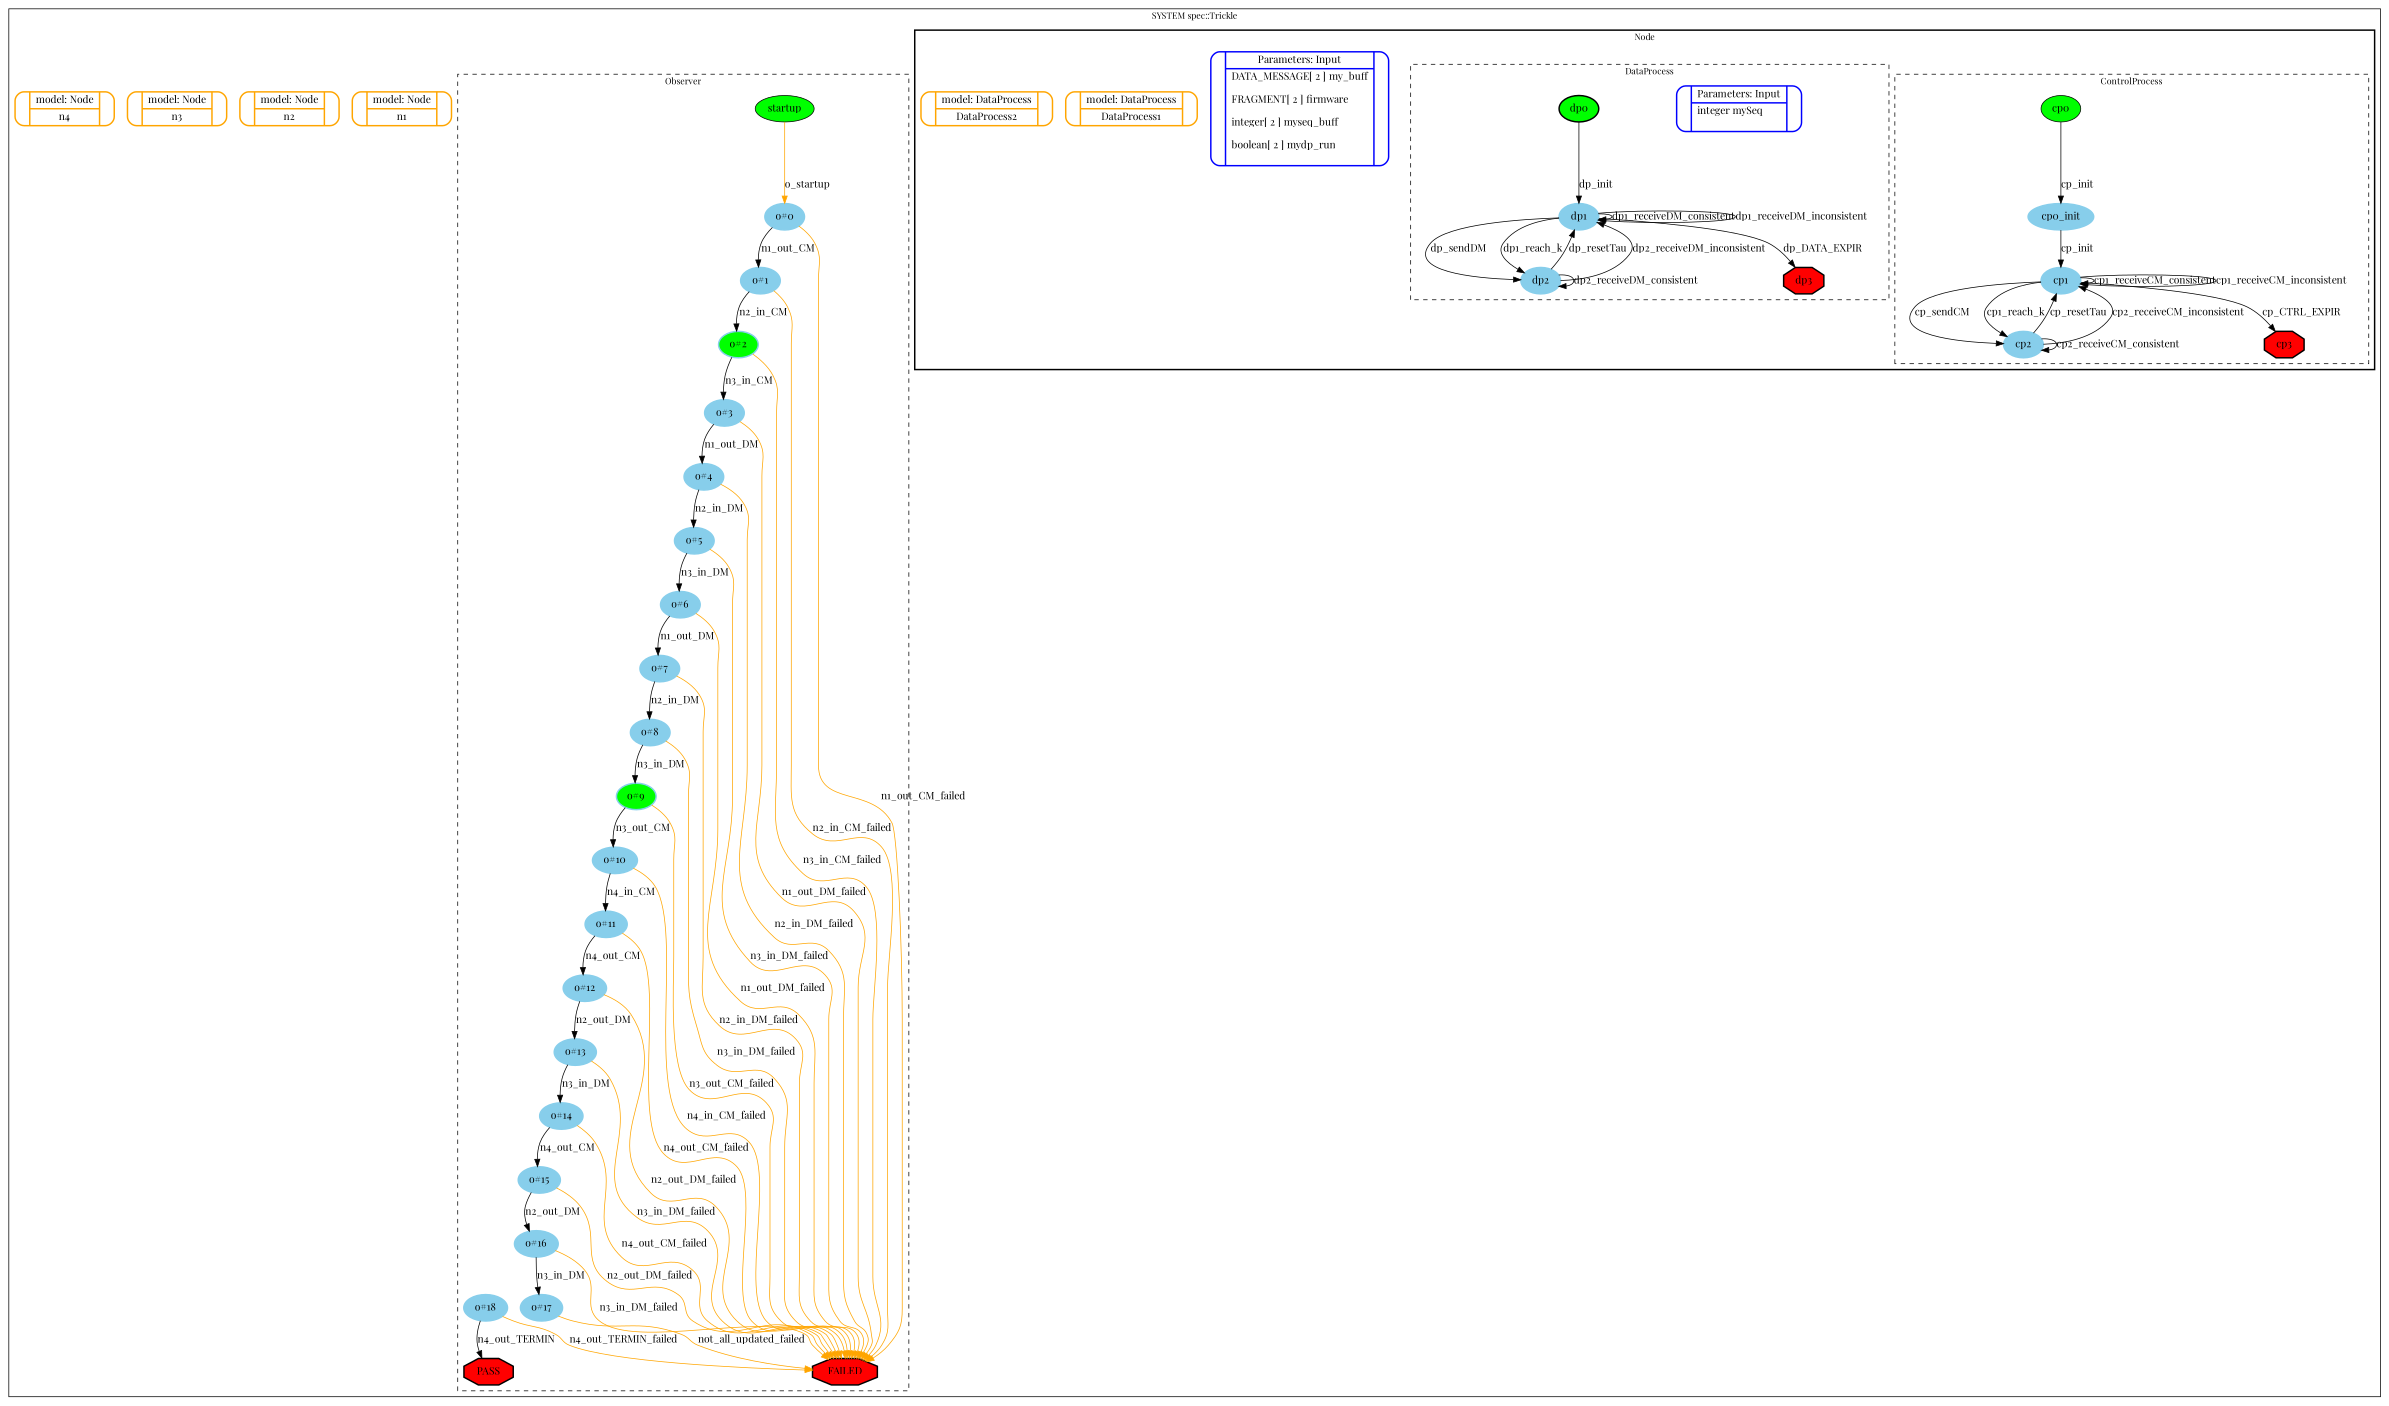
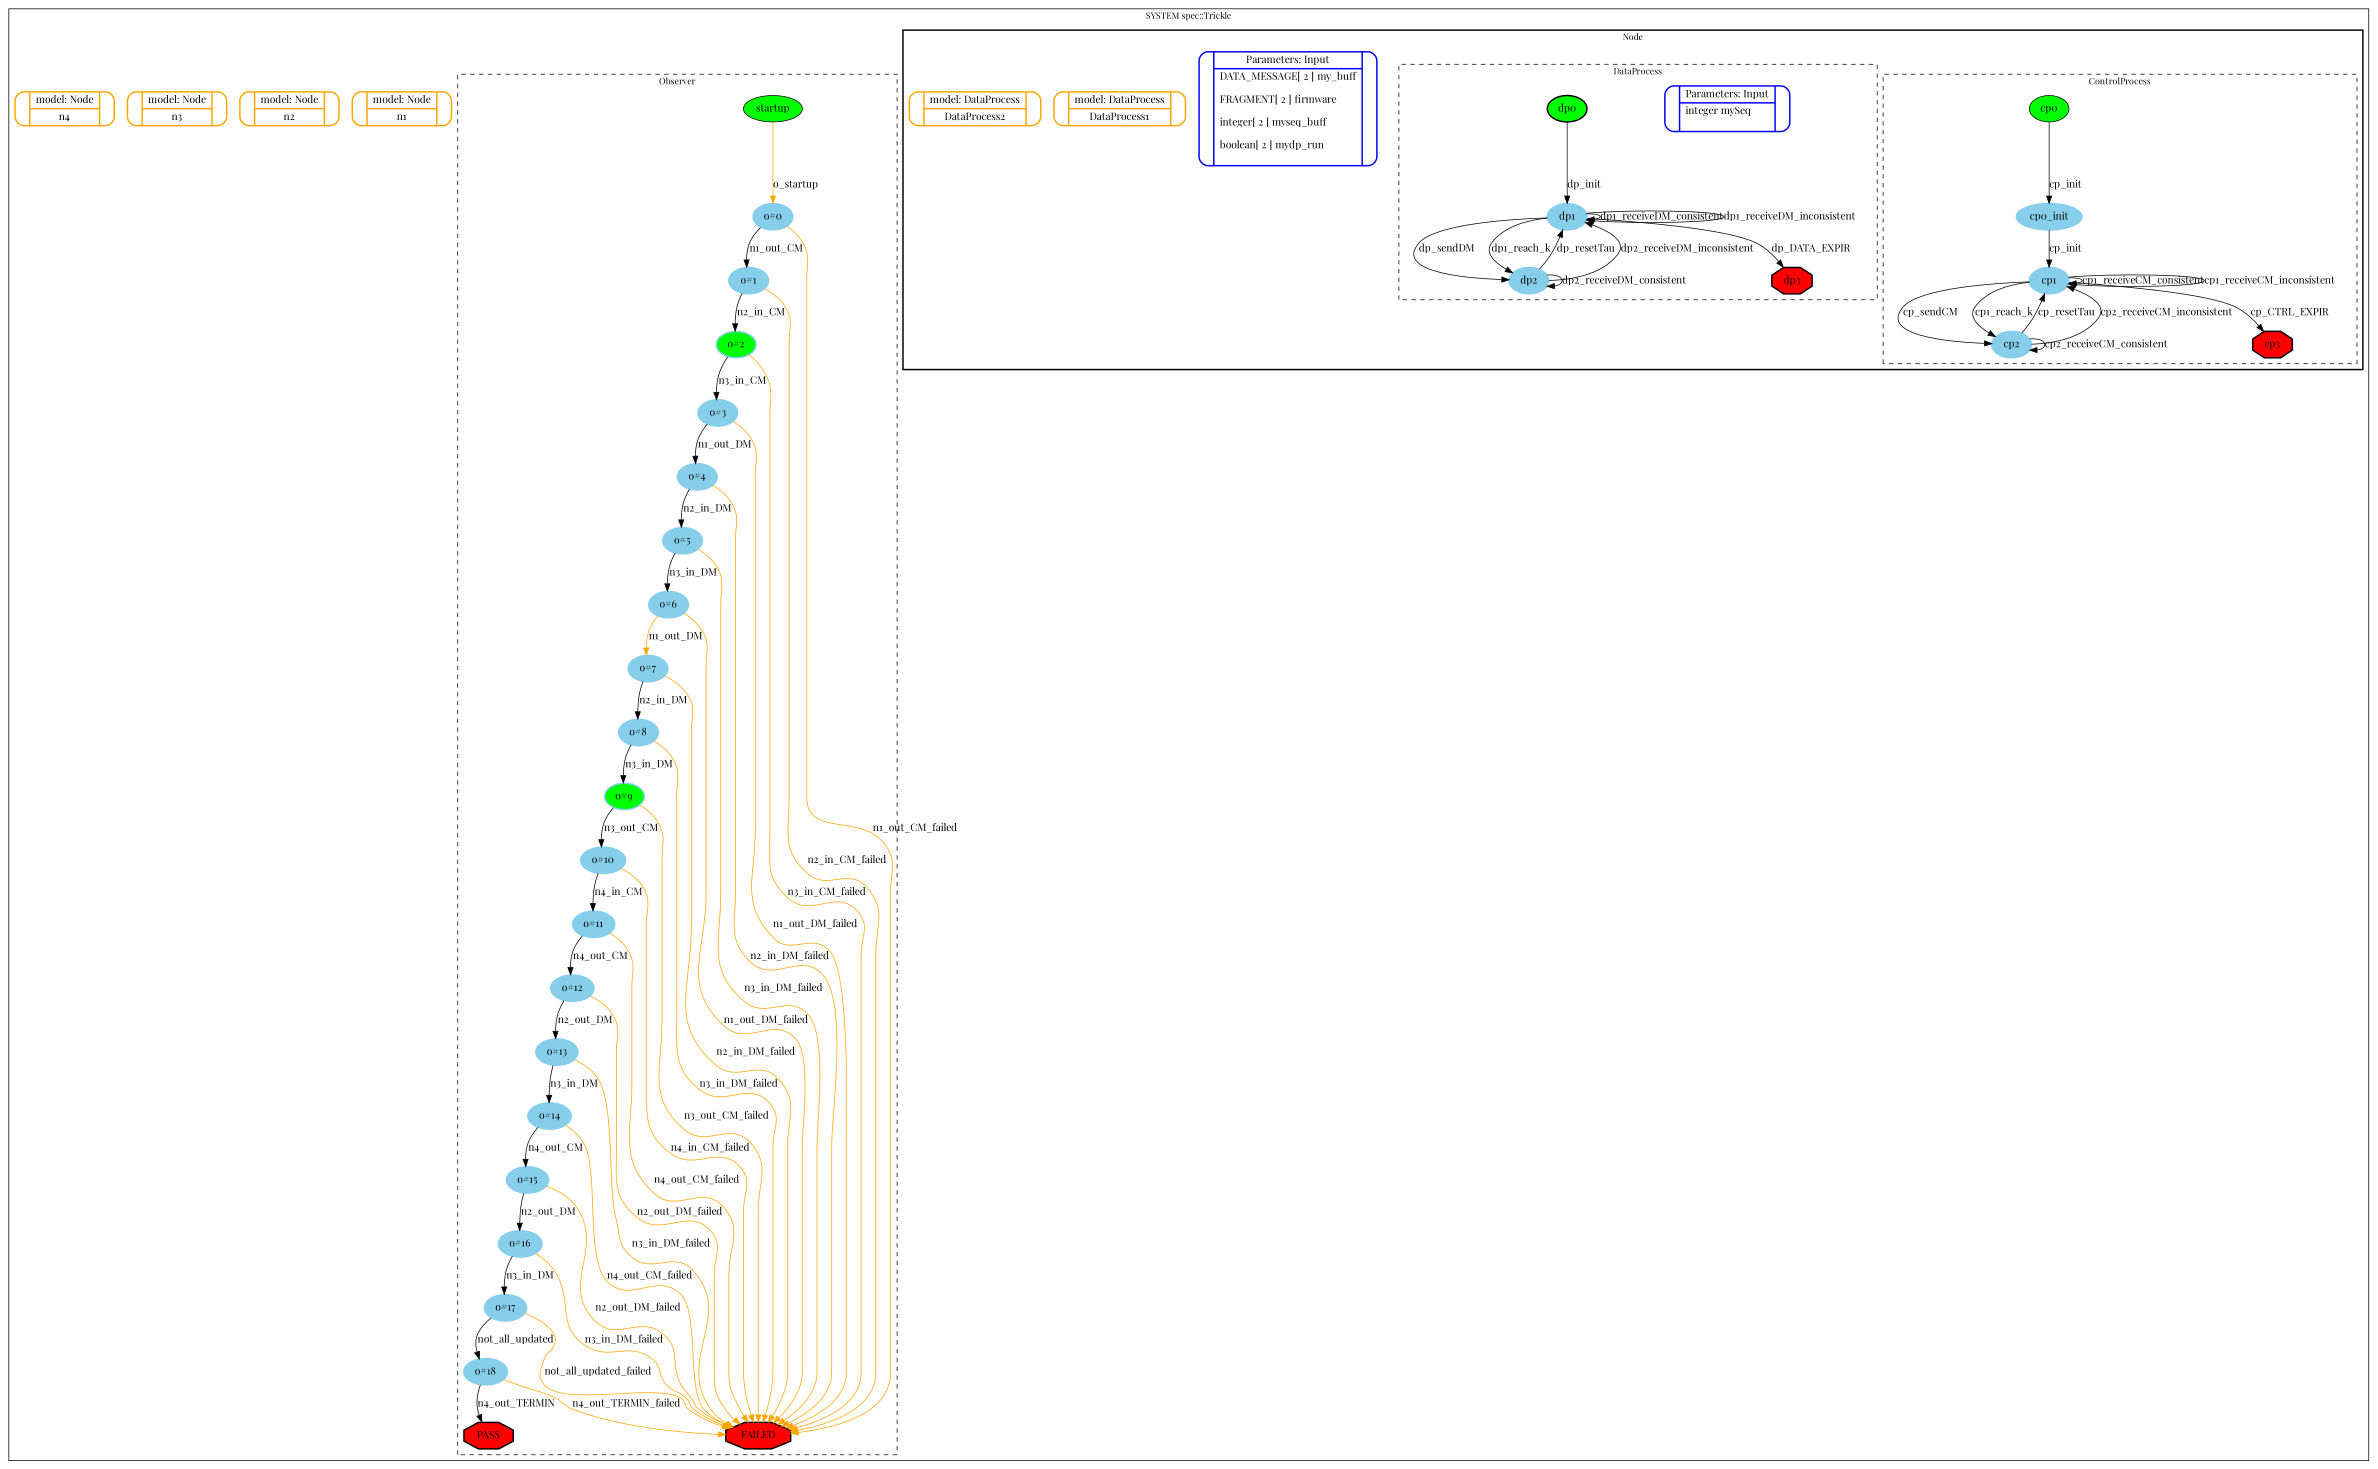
(661, 631) -> (649, 631)
none -> (478, 1333)
